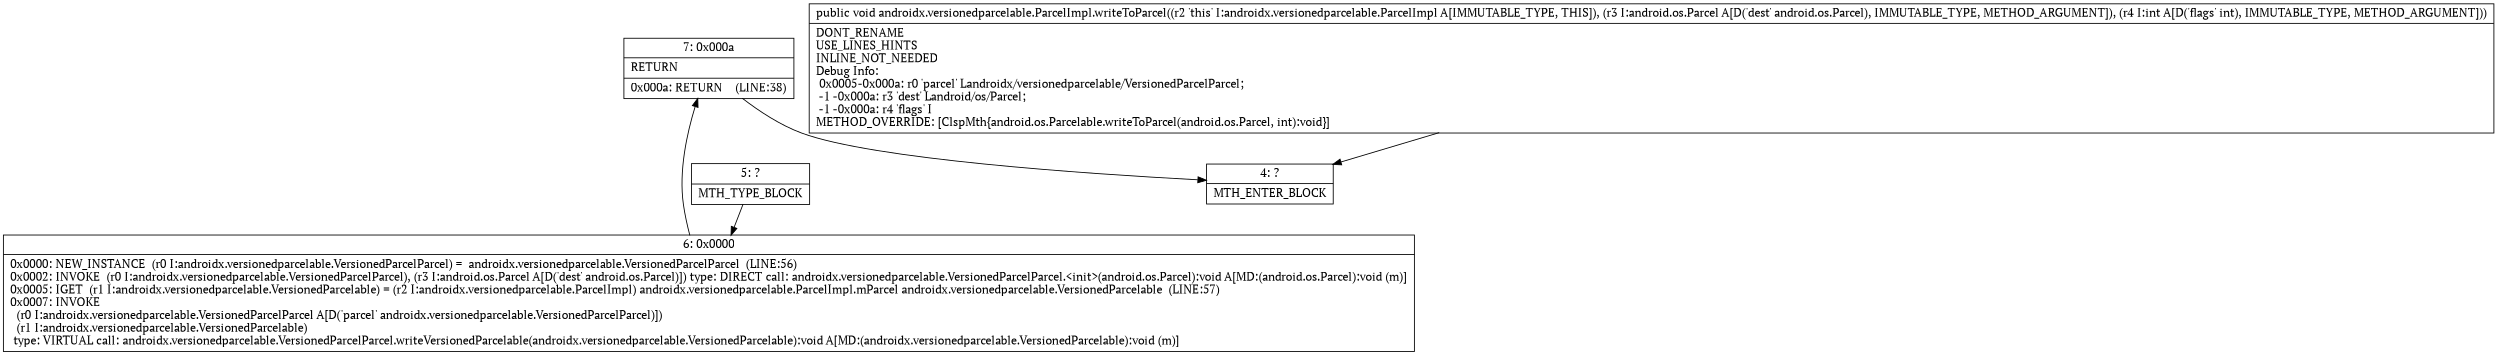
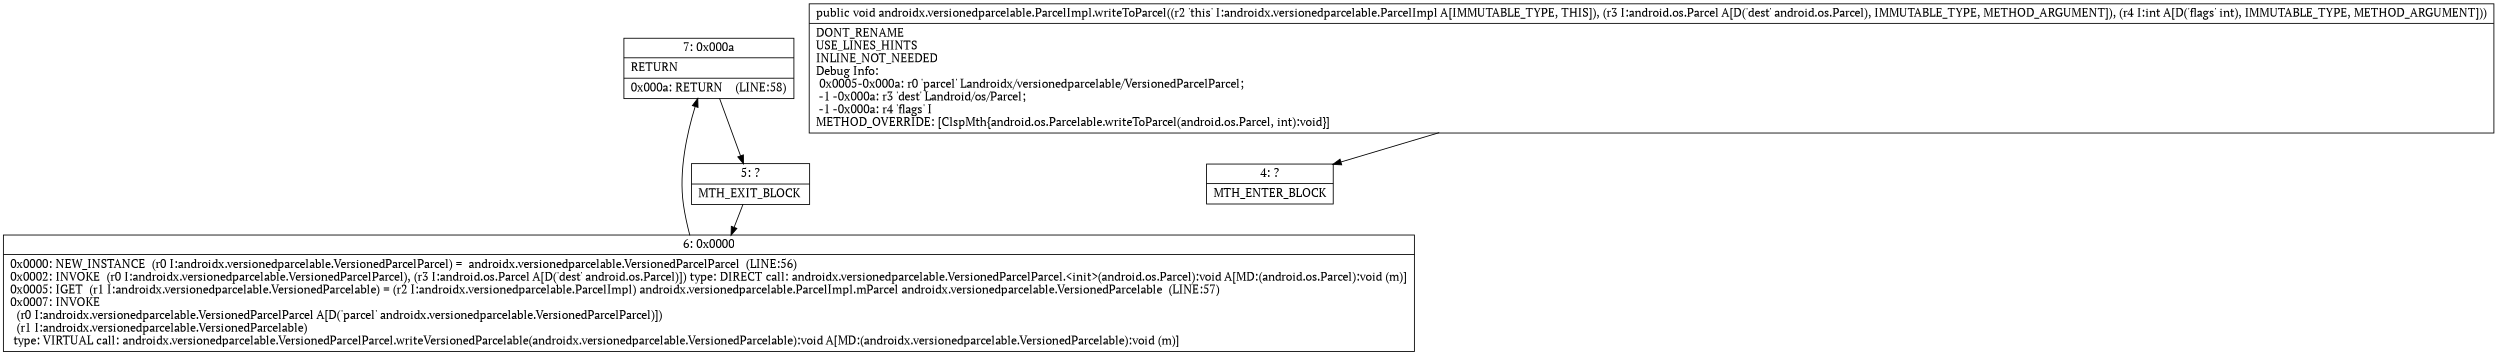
(709, 88) -> (709, 88)
(964, 162) -> (730, 127)
(751, 194) -> (750, 194)
